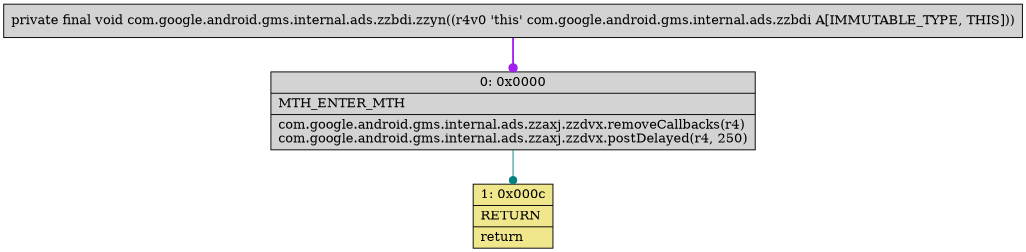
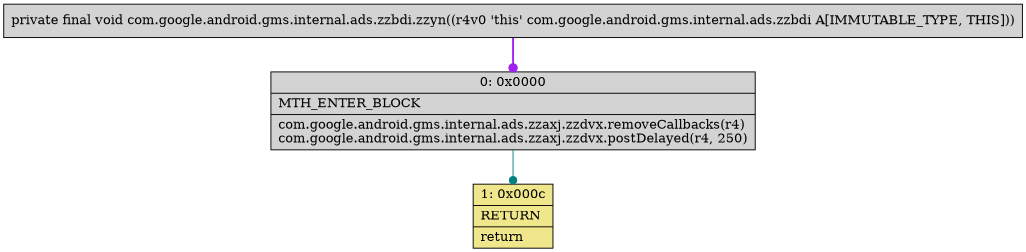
(342, 103) -> (350, 103)
